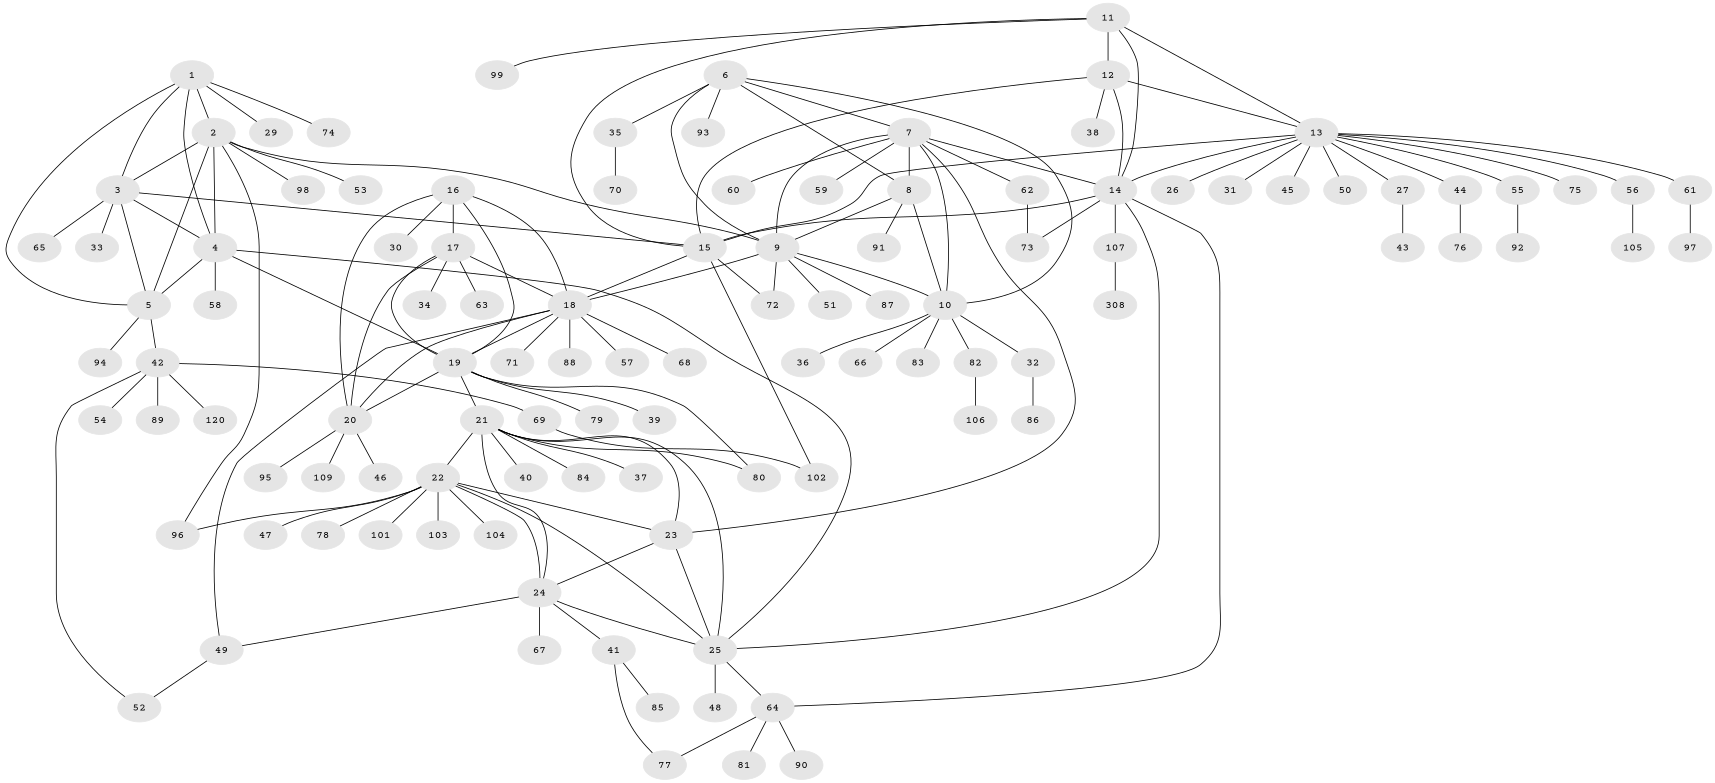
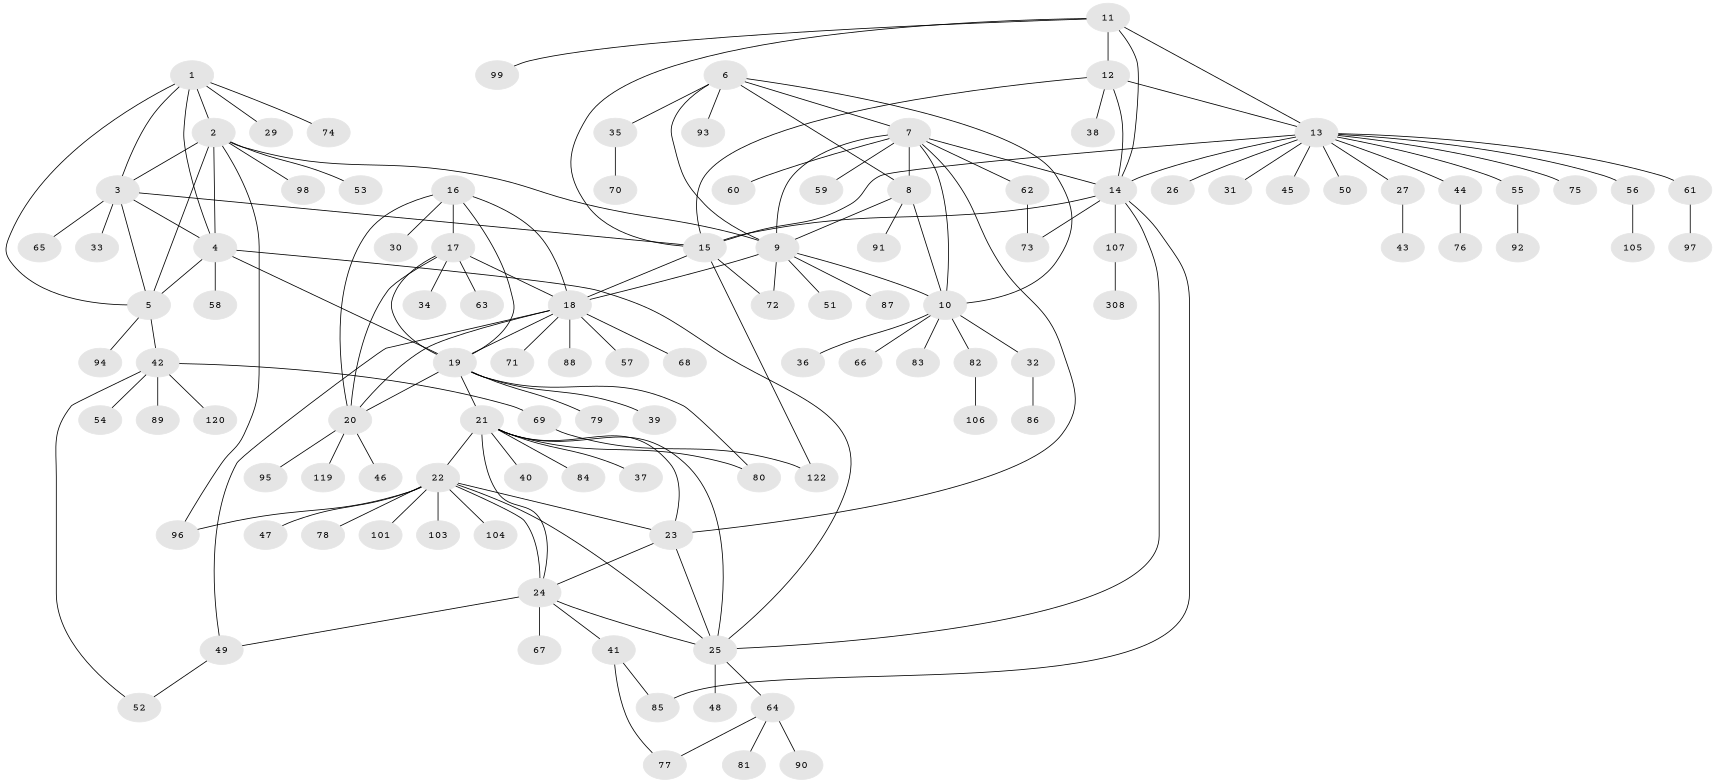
(323, 478) -> (323, 478)
(817, 478) -> (817, 478)
(1220, 616) -> (1148, 641)
